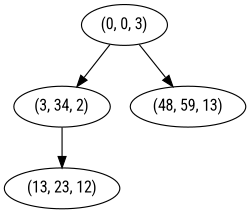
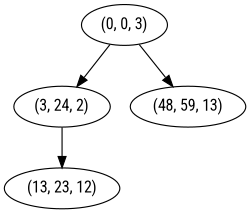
(62, 107) -> (62, 107)
